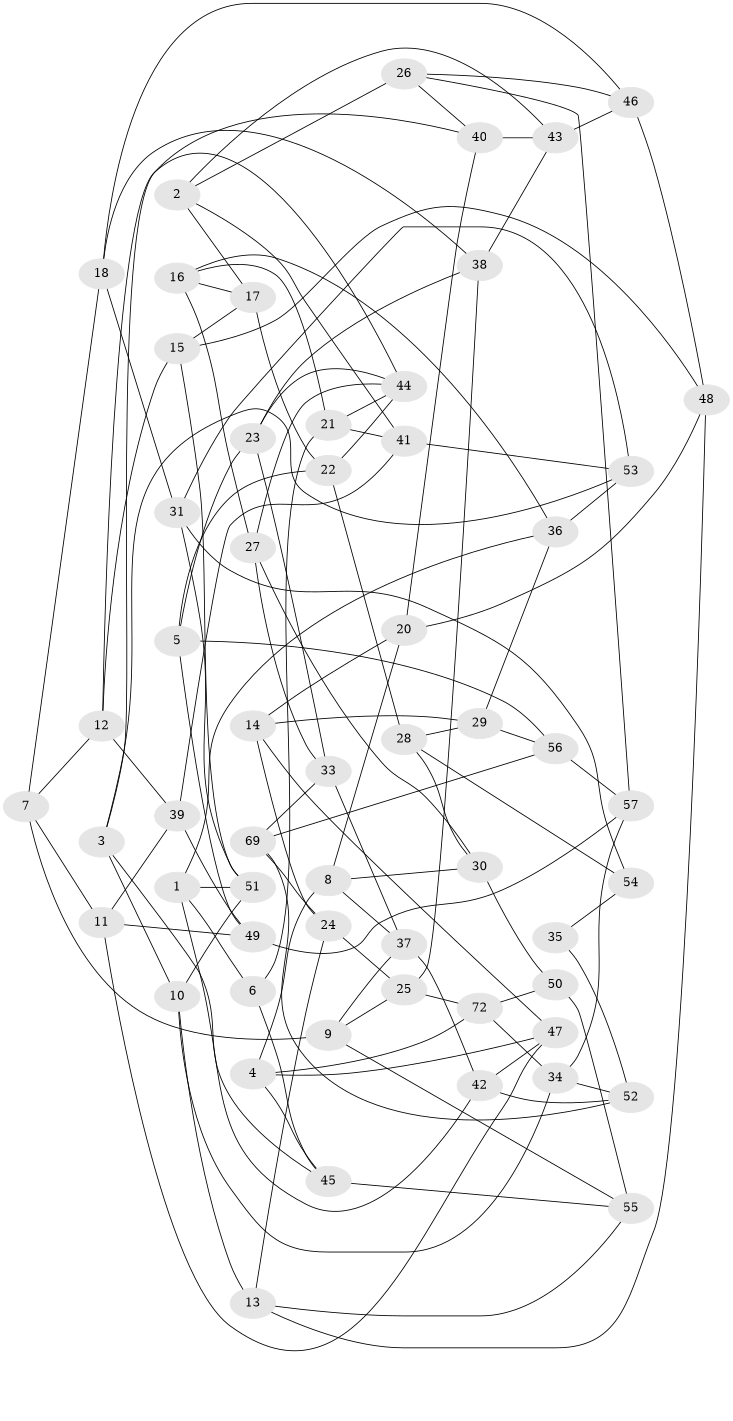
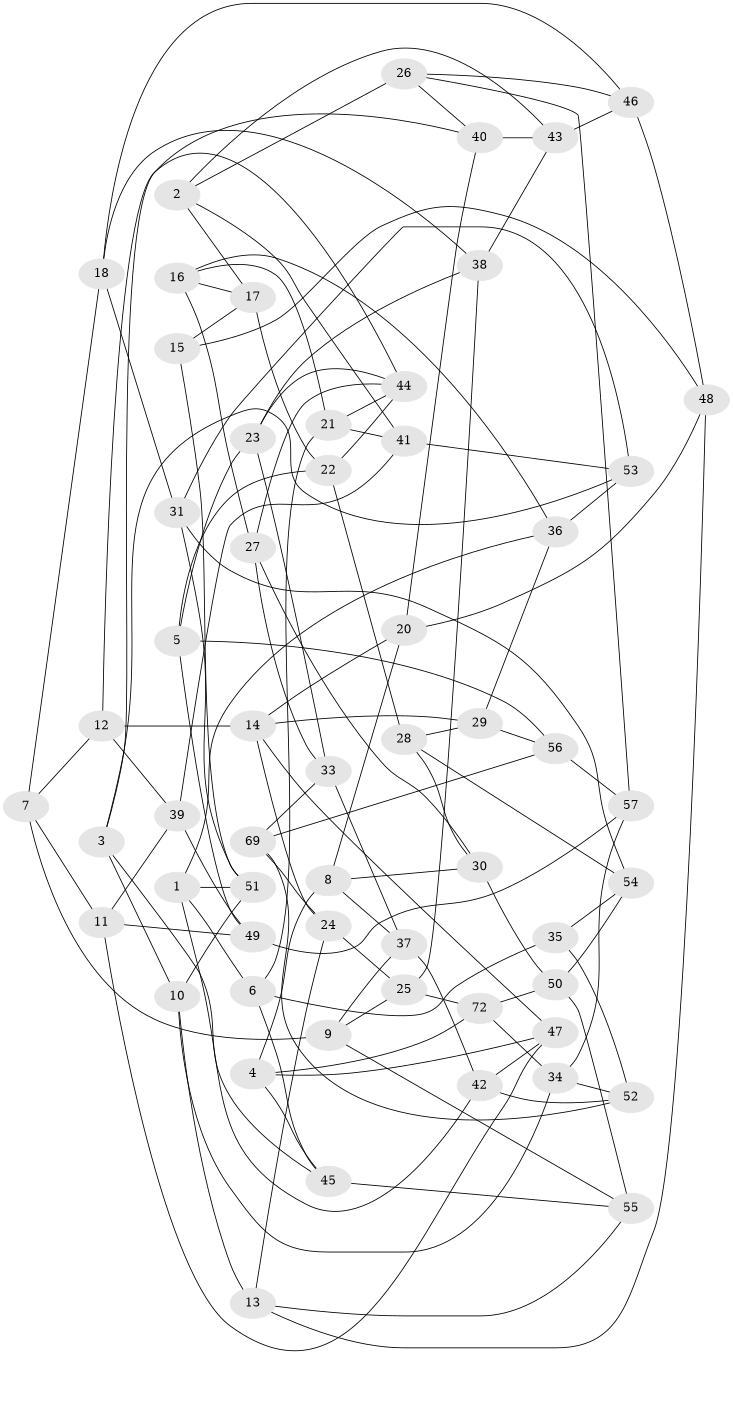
(120, 533) -> (177, 726)
none -> (594, 939)
none -> (415, 1015)
